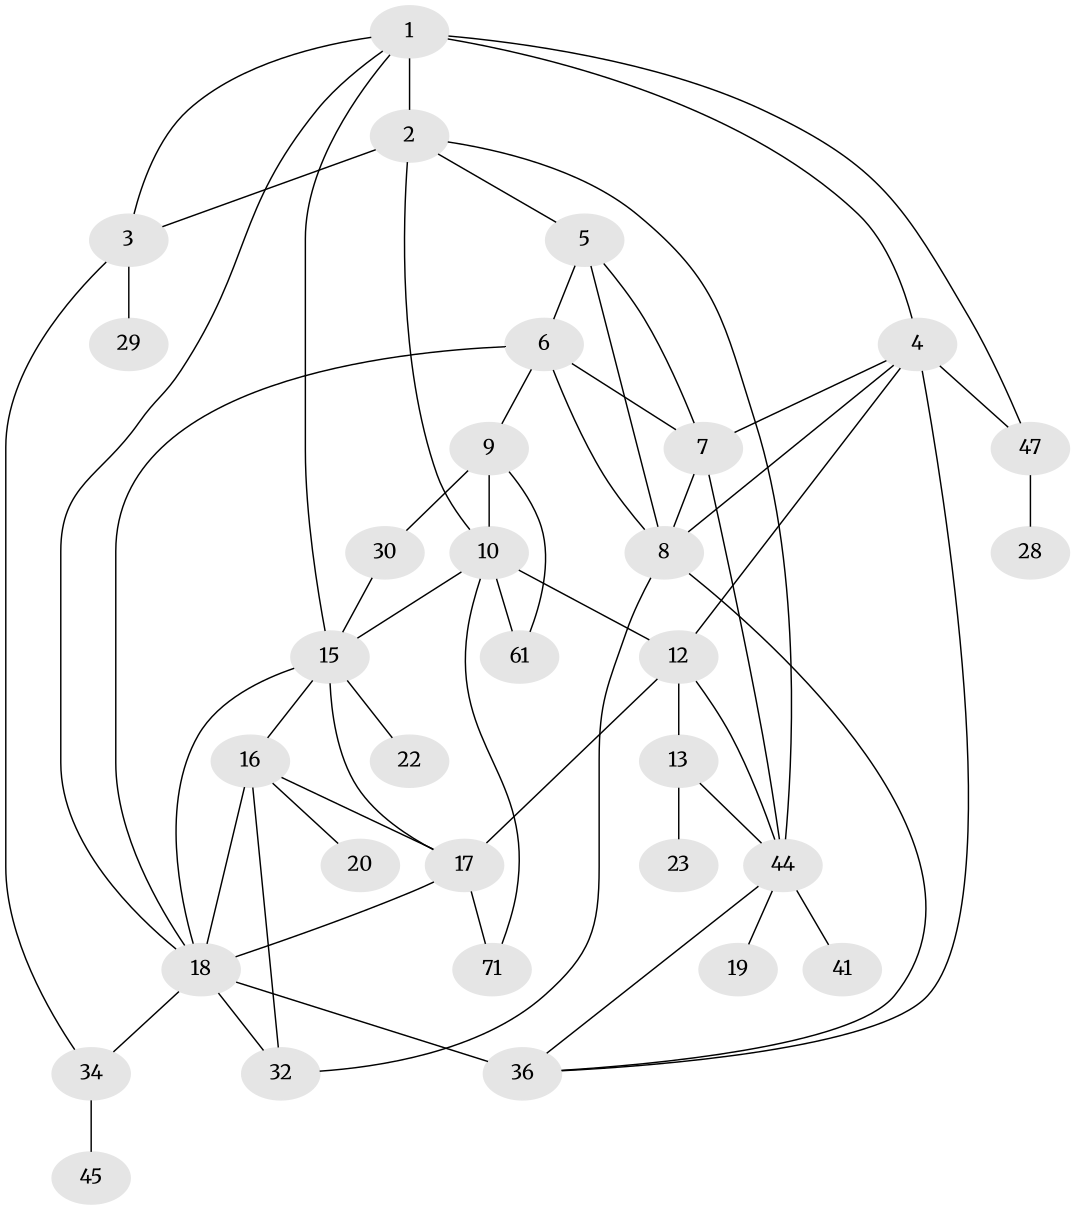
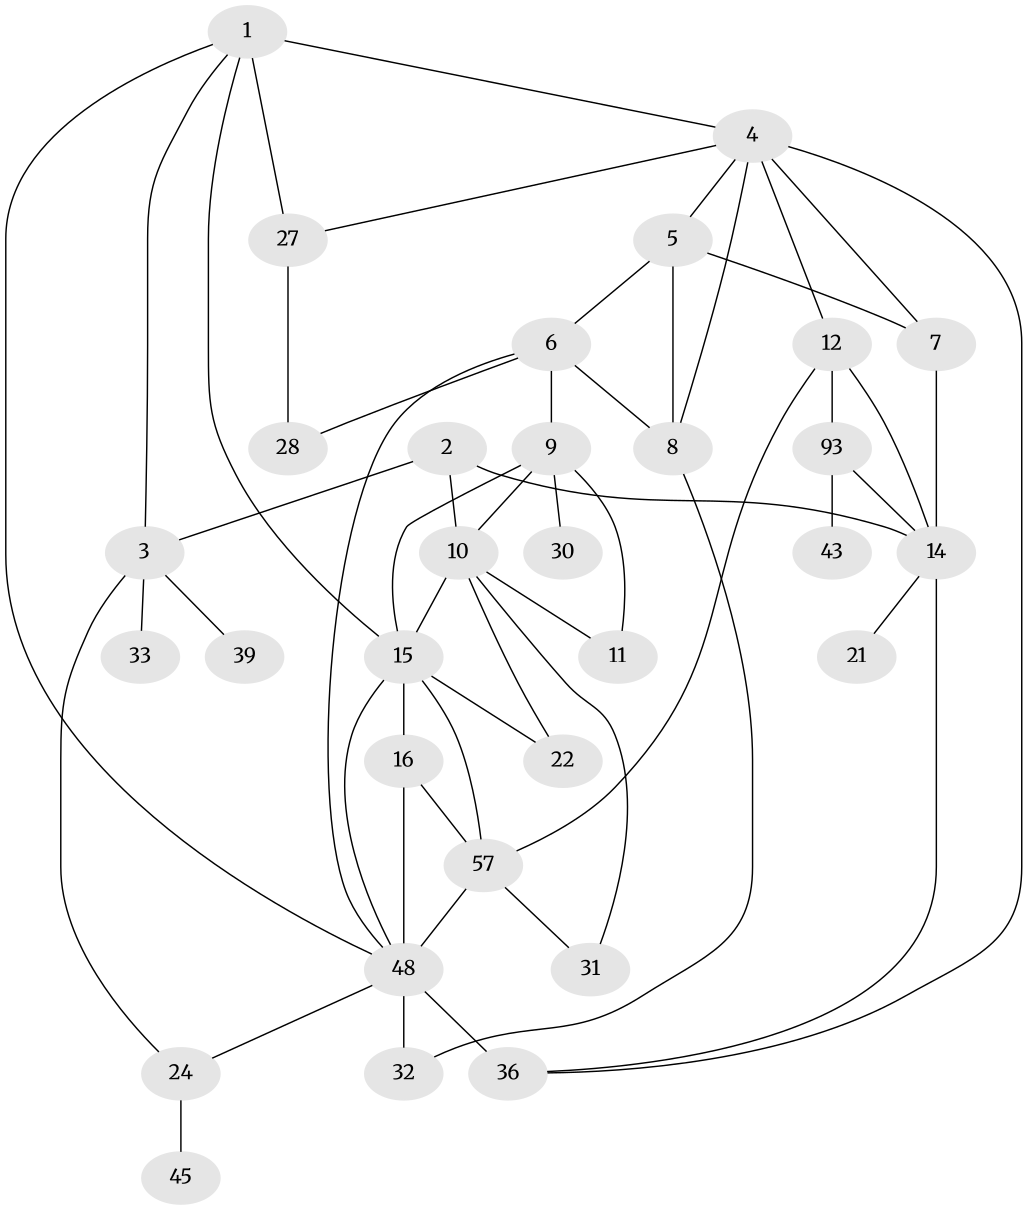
(410, 84) -> none
(497, 188) -> (713, 188)
(129, 344) -> (245, 657)
(614, 390) -> (399, 402)
(1030, 449) -> (288, 240)
(684, 500) -> none
(357, 605) -> (416, 520)
(584, 605) -> (506, 659)
none -> (140, 657)
(520, 657) -> (618, 657)
(679, 761) -> (832, 449)
(360, 865) -> none
(465, 865) -> (483, 865)
(679, 865) -> (832, 553)
(783, 865) -> (936, 553)
(266, 917) -> none
(923, 918) -> none
(201, 970) -> (404, 970)
(492, 970) -> (590, 970)
(738, 970) -> none
(842, 970) -> (857, 657)
(91, 1074) -> (181, 1074)
